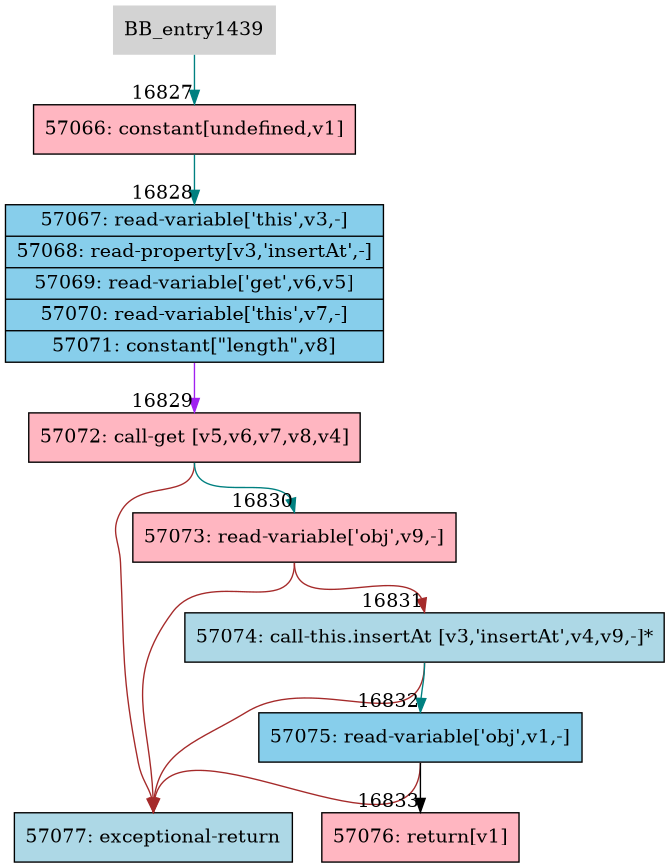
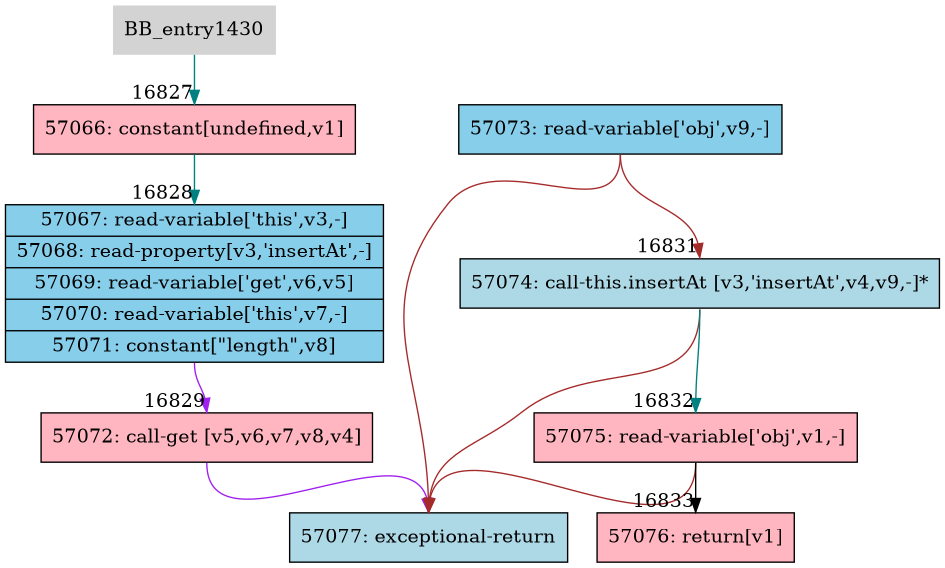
(194, 30) -> (194, 30)
(238, 488) -> none
(294, 538) -> (620, 129)
(122, 608) -> (311, 489)
(420, 737) -> (696, 438)
